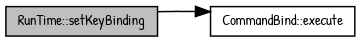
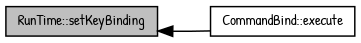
(177, 11) -> (192, 31)
